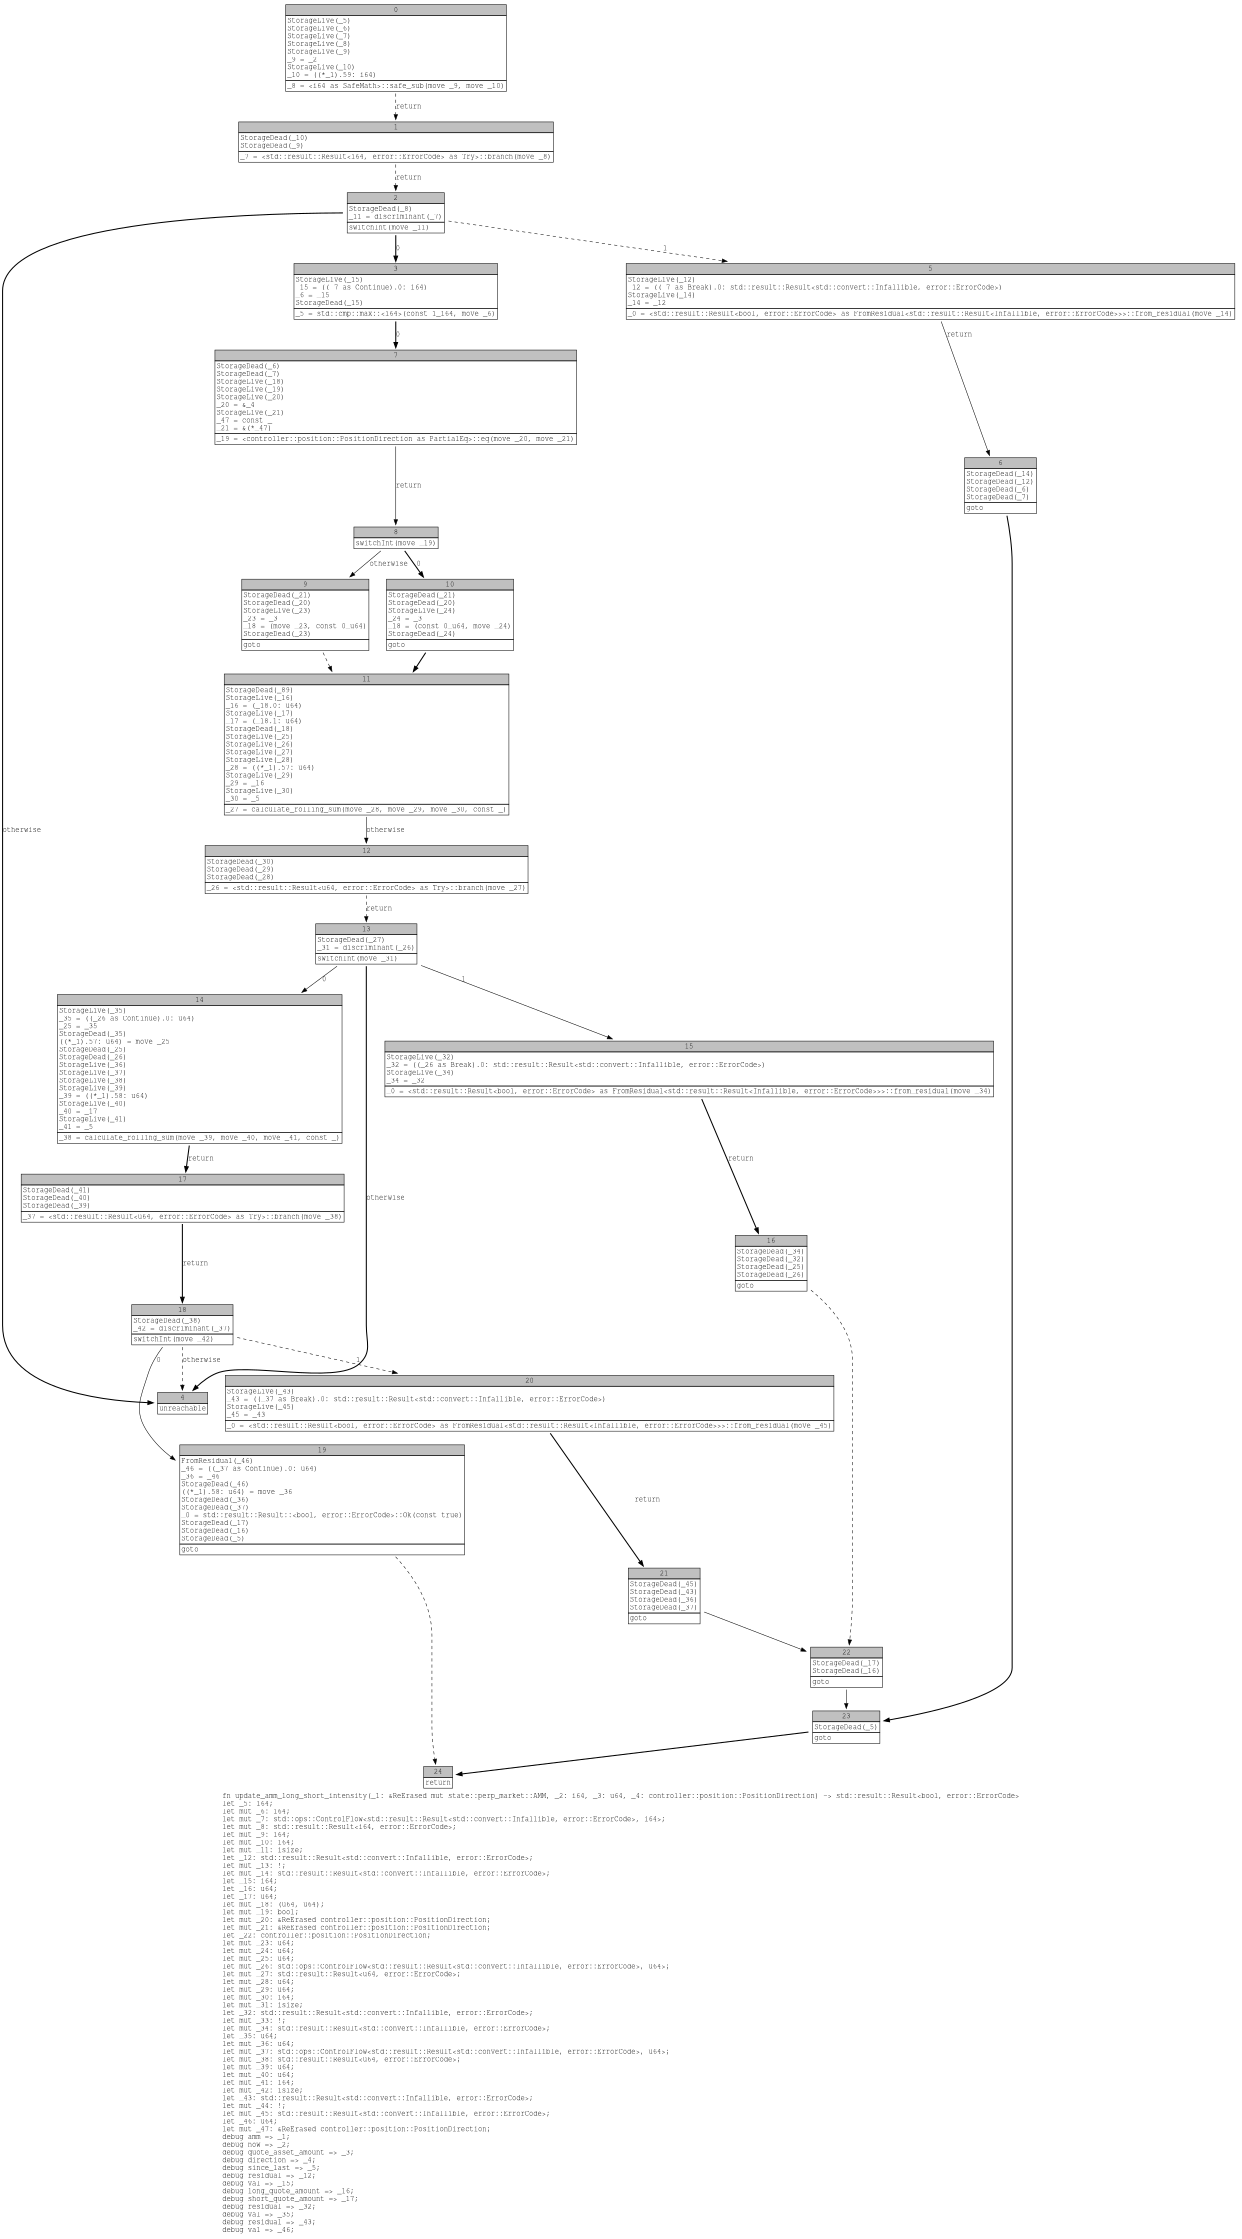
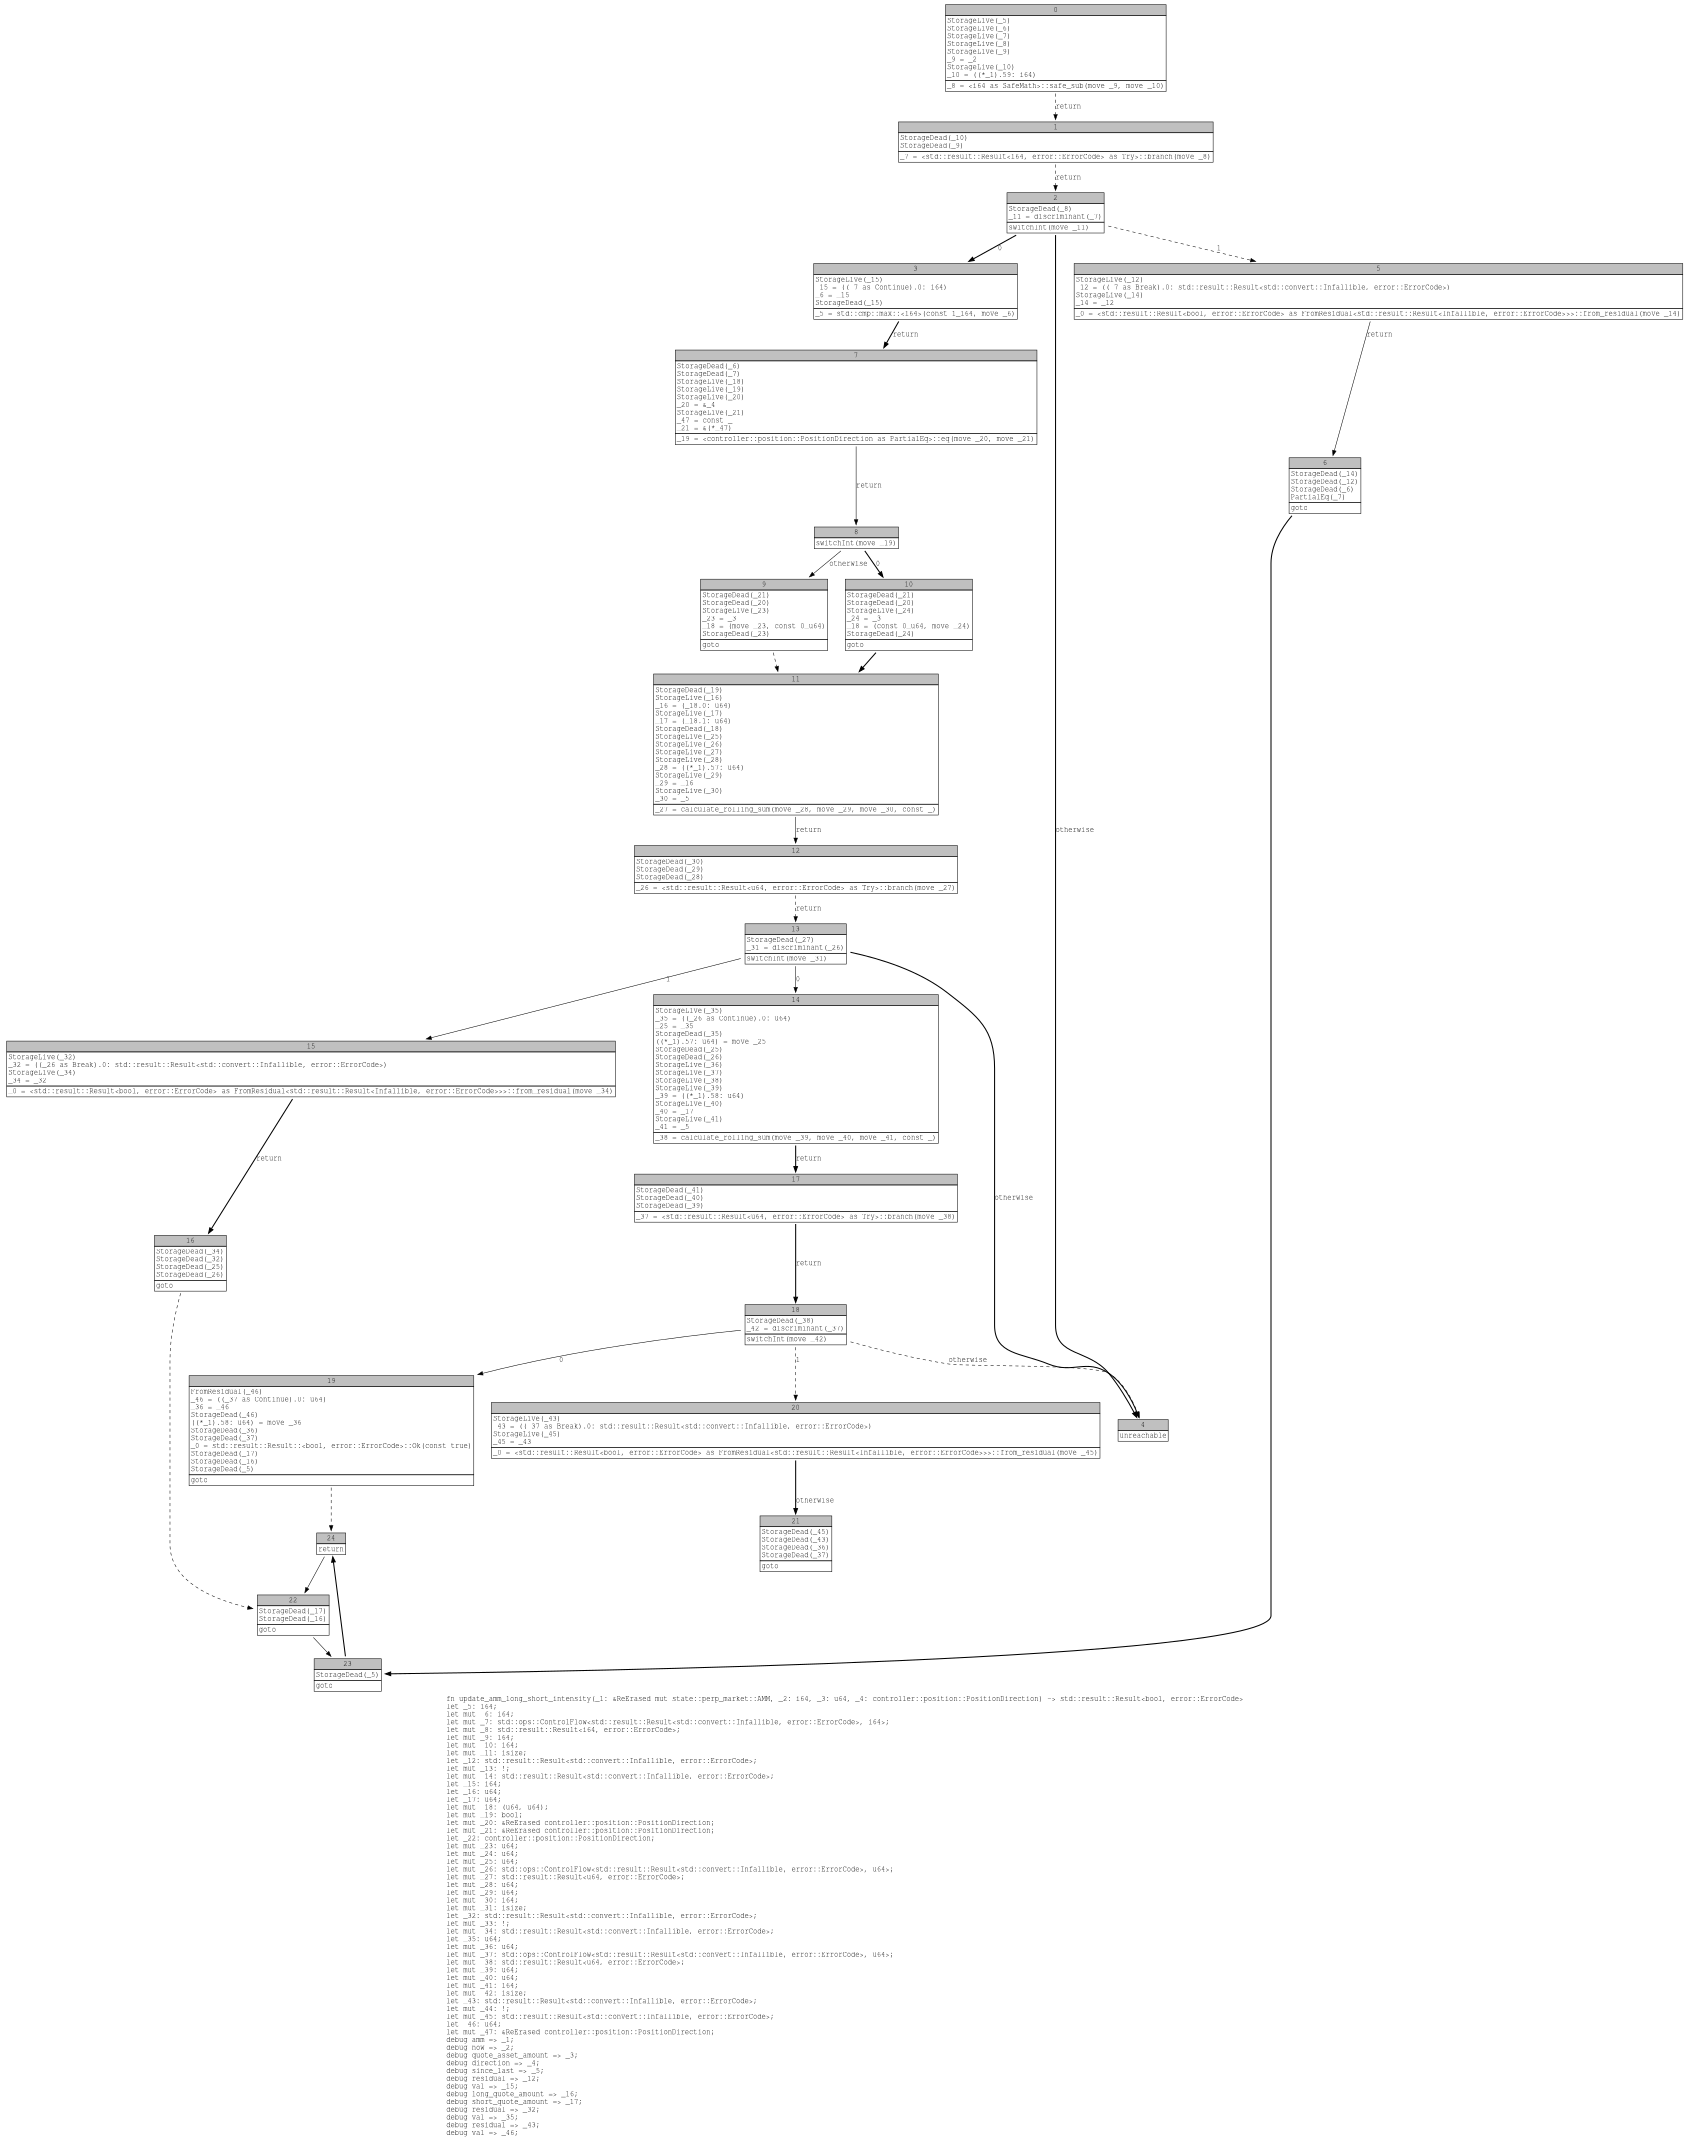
(398, 335) -> (906, 335)
(998, 497) -> (1319, 497)
(260, 690) -> (689, 690)
(386, 830) -> (809, 830)
(647, 1500) -> (815, 1501)
(753, 1631) -> (316, 1572)
